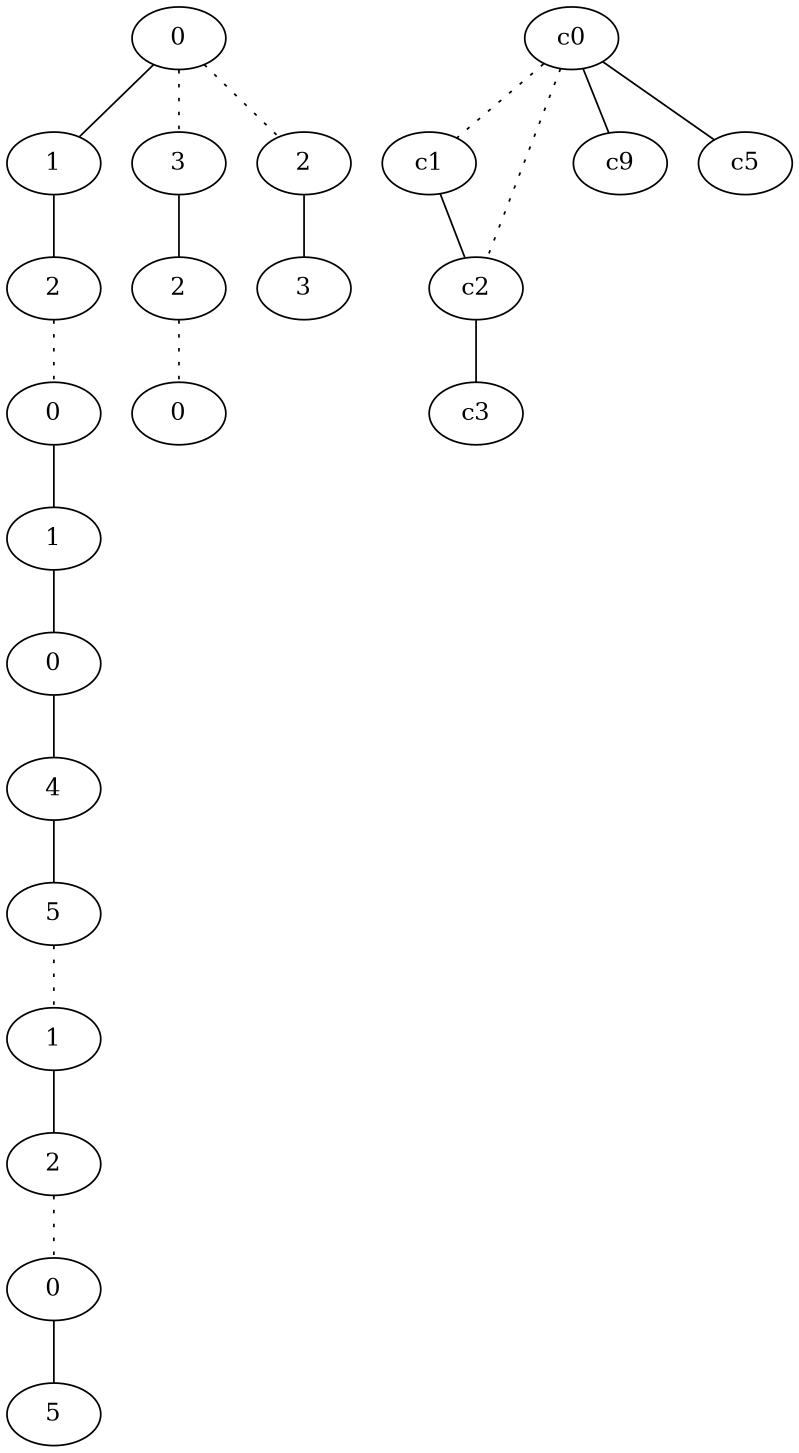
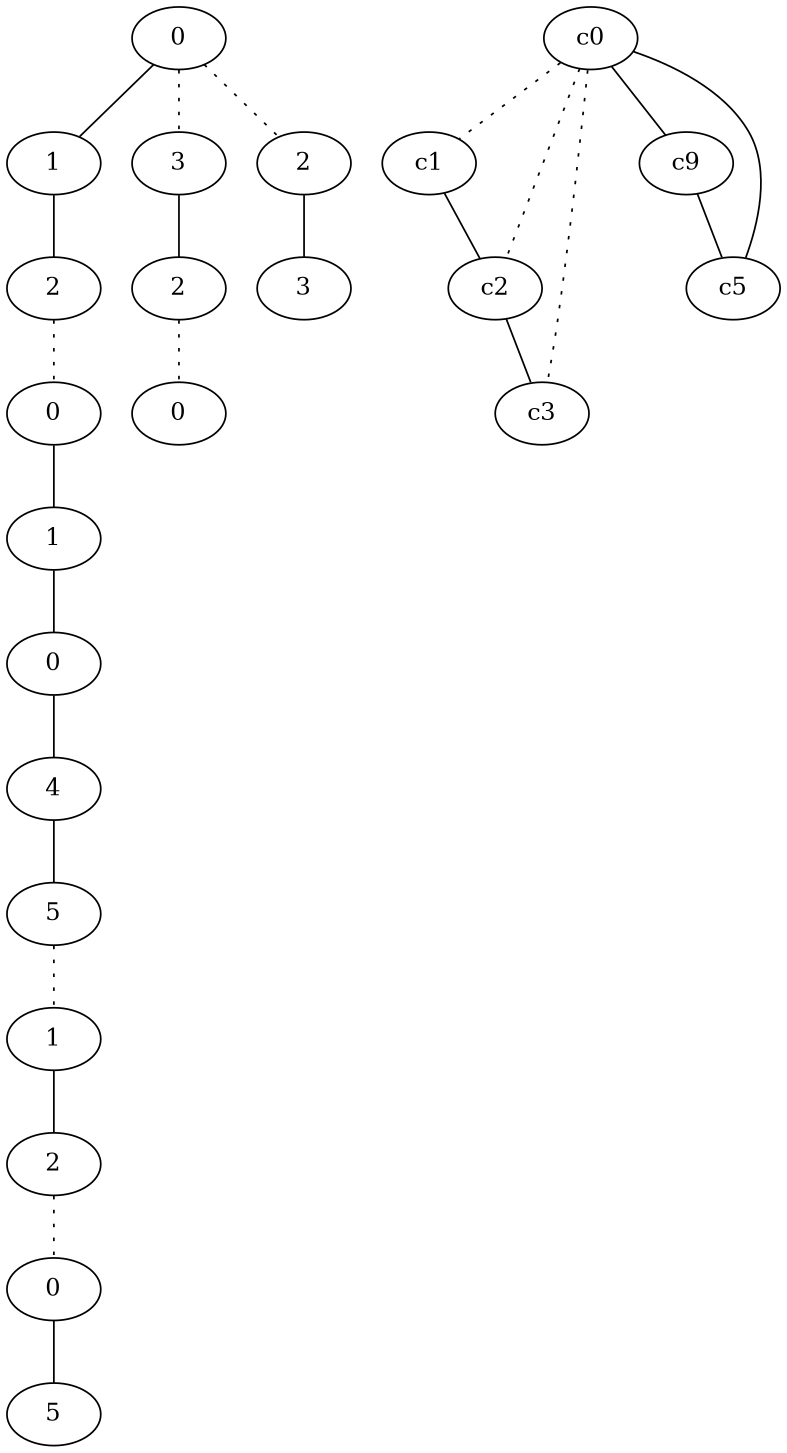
none -> (570, 226)
none -> (710, 226)
